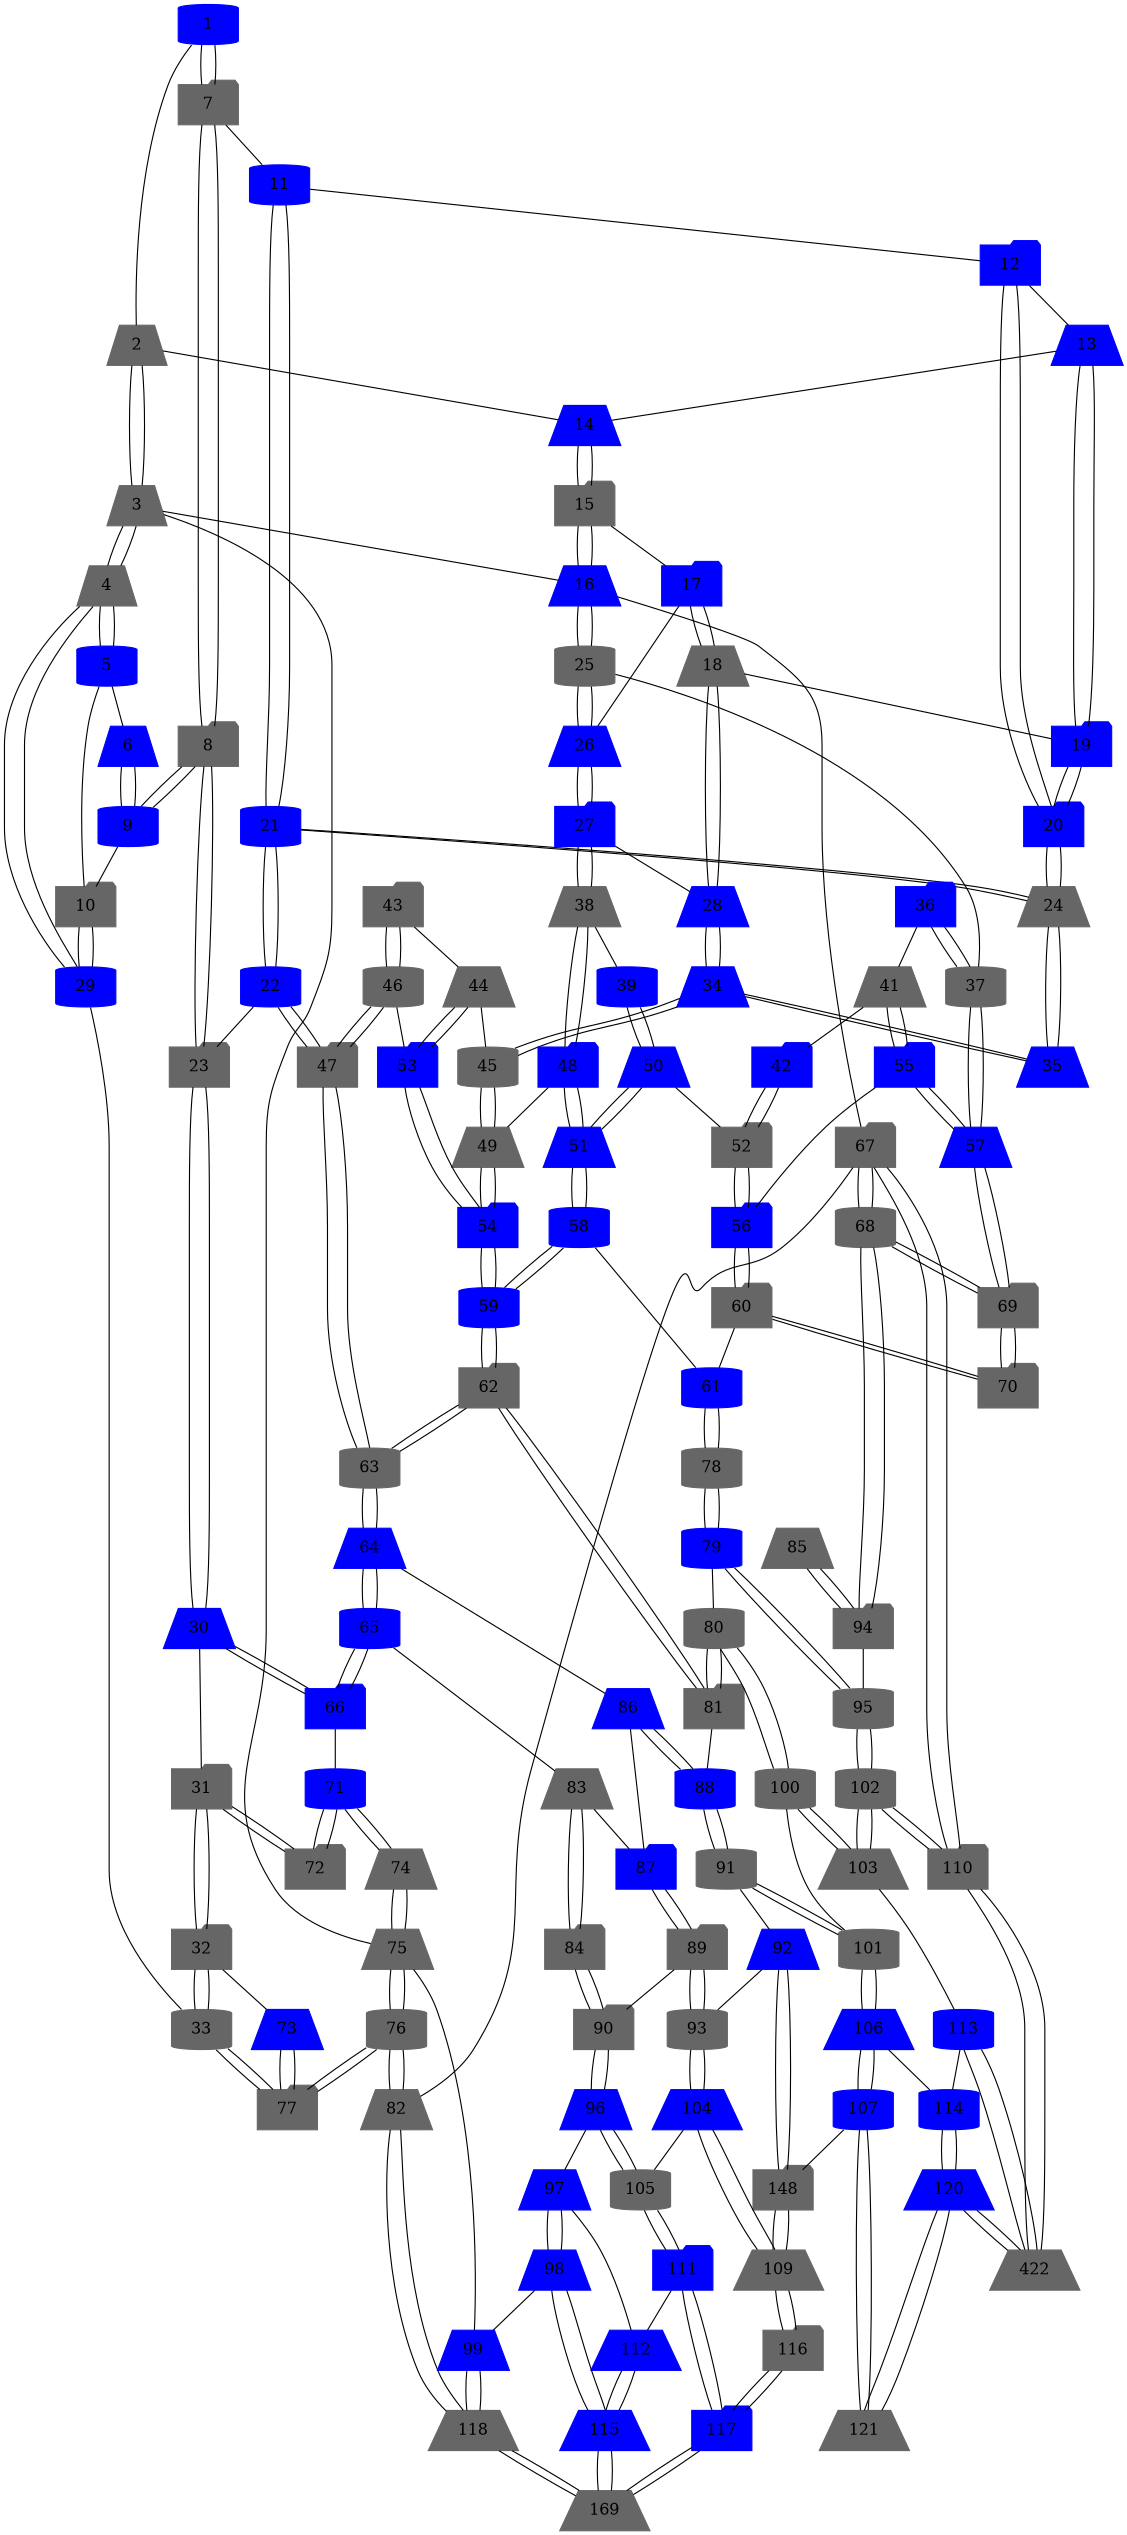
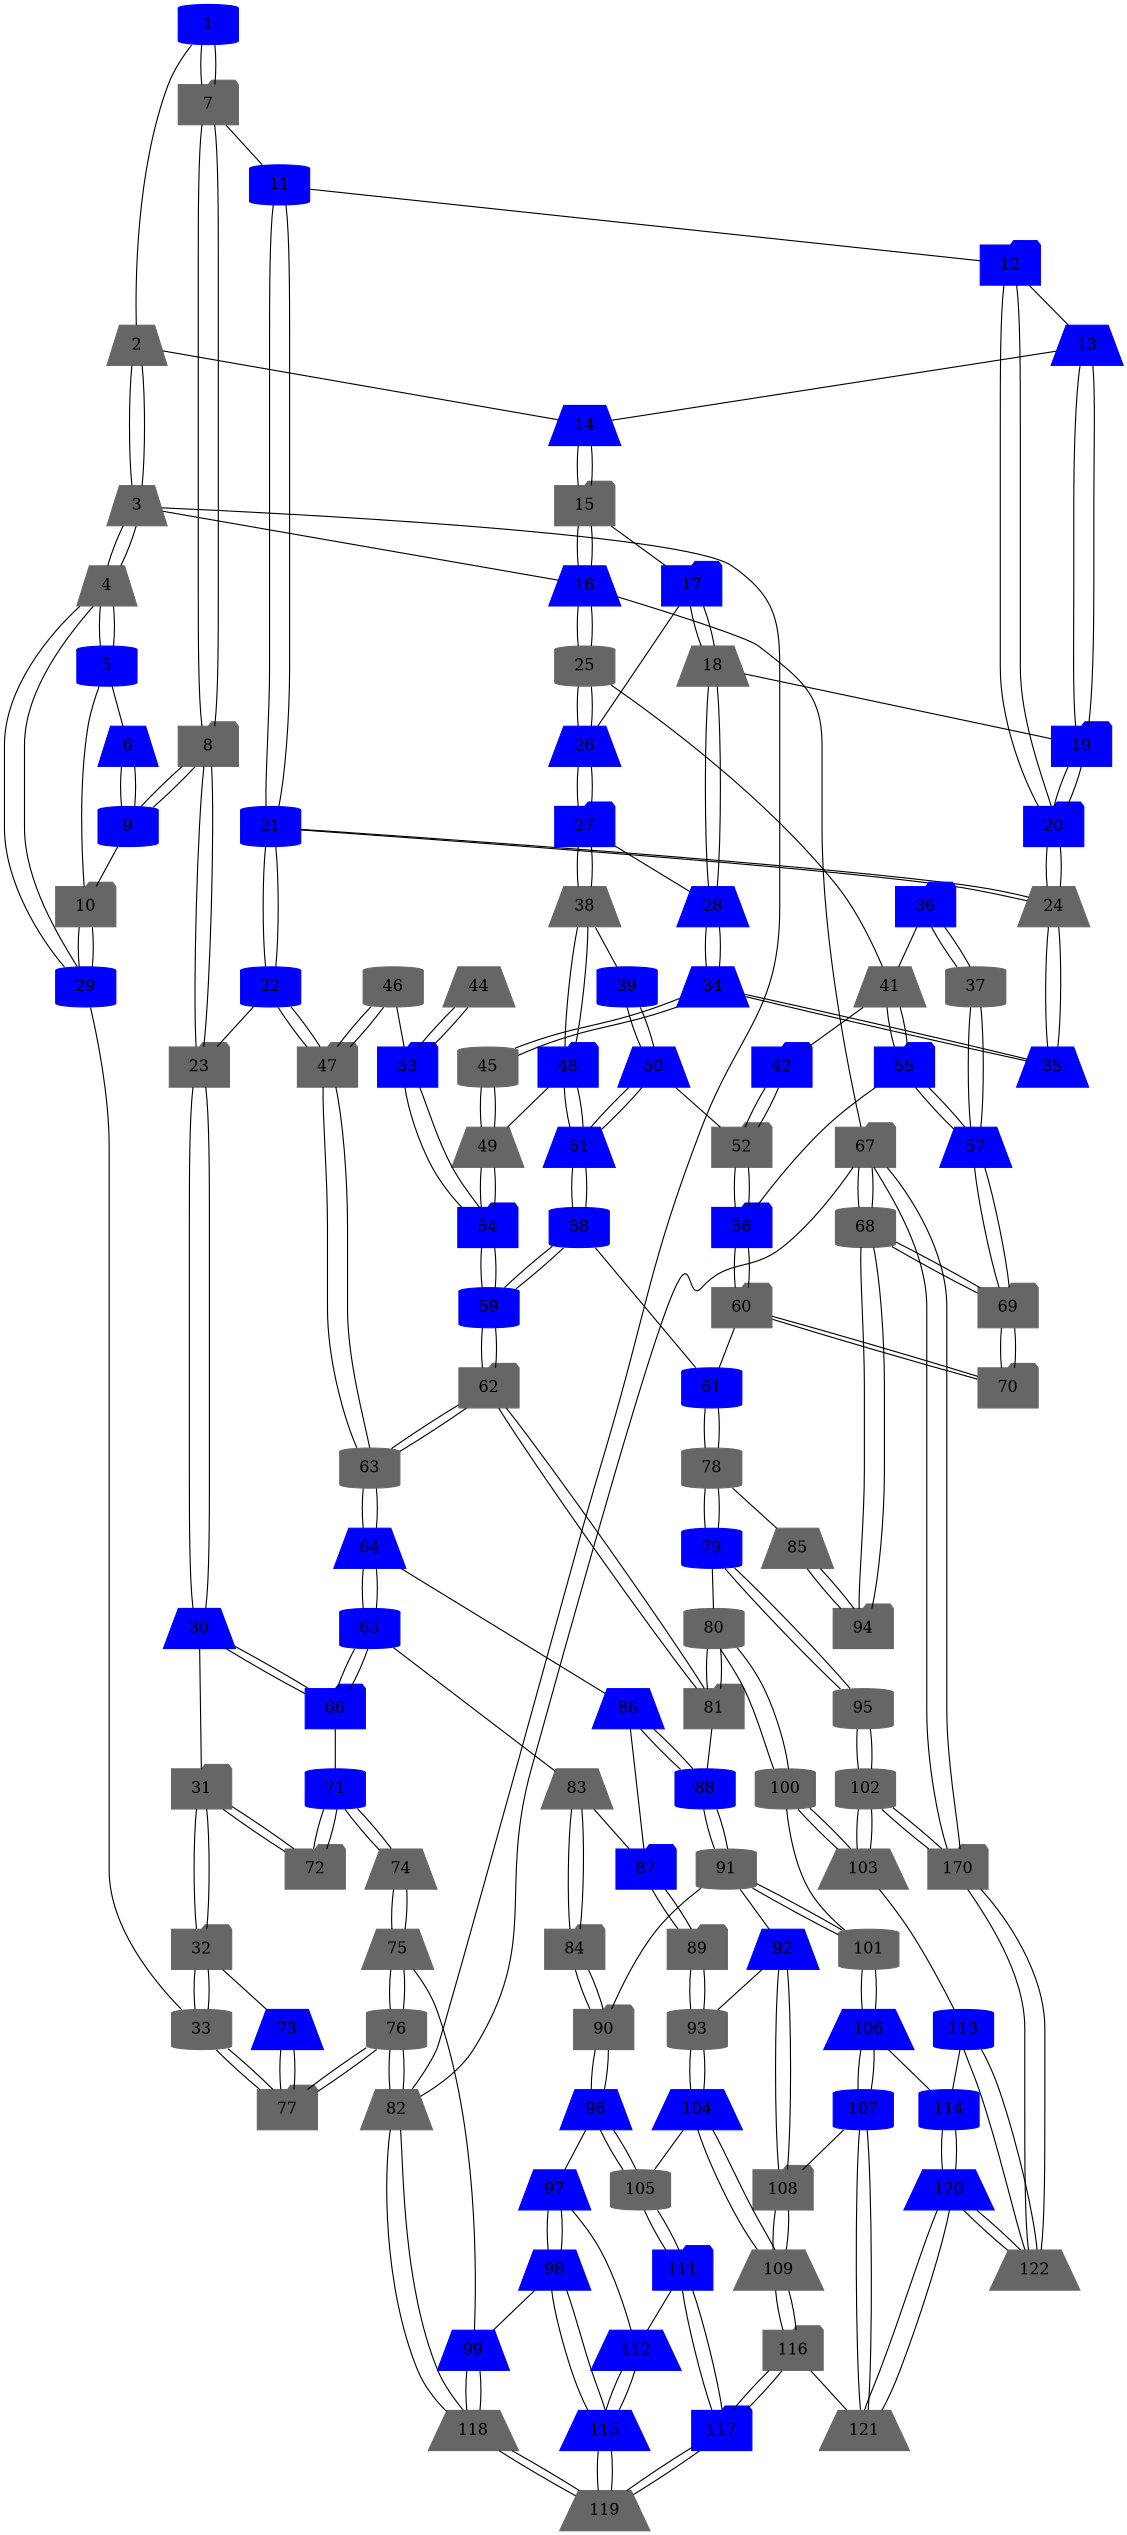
(845, 771) -> (765, 809)
(393, 907) -> none
(483, 1027) -> none
(266, 1211) -> (737, 1054)
none -> (755, 1508)
(863, 1669) -> none
(958, 1869) -> (958, 1869)
(650, 1990) -> (648, 1942)
(783, 2190) -> (783, 2190)
(1035, 2270) -> (1035, 2270)
none -> (829, 2391)
(605, 2511) -> (605, 2511)
